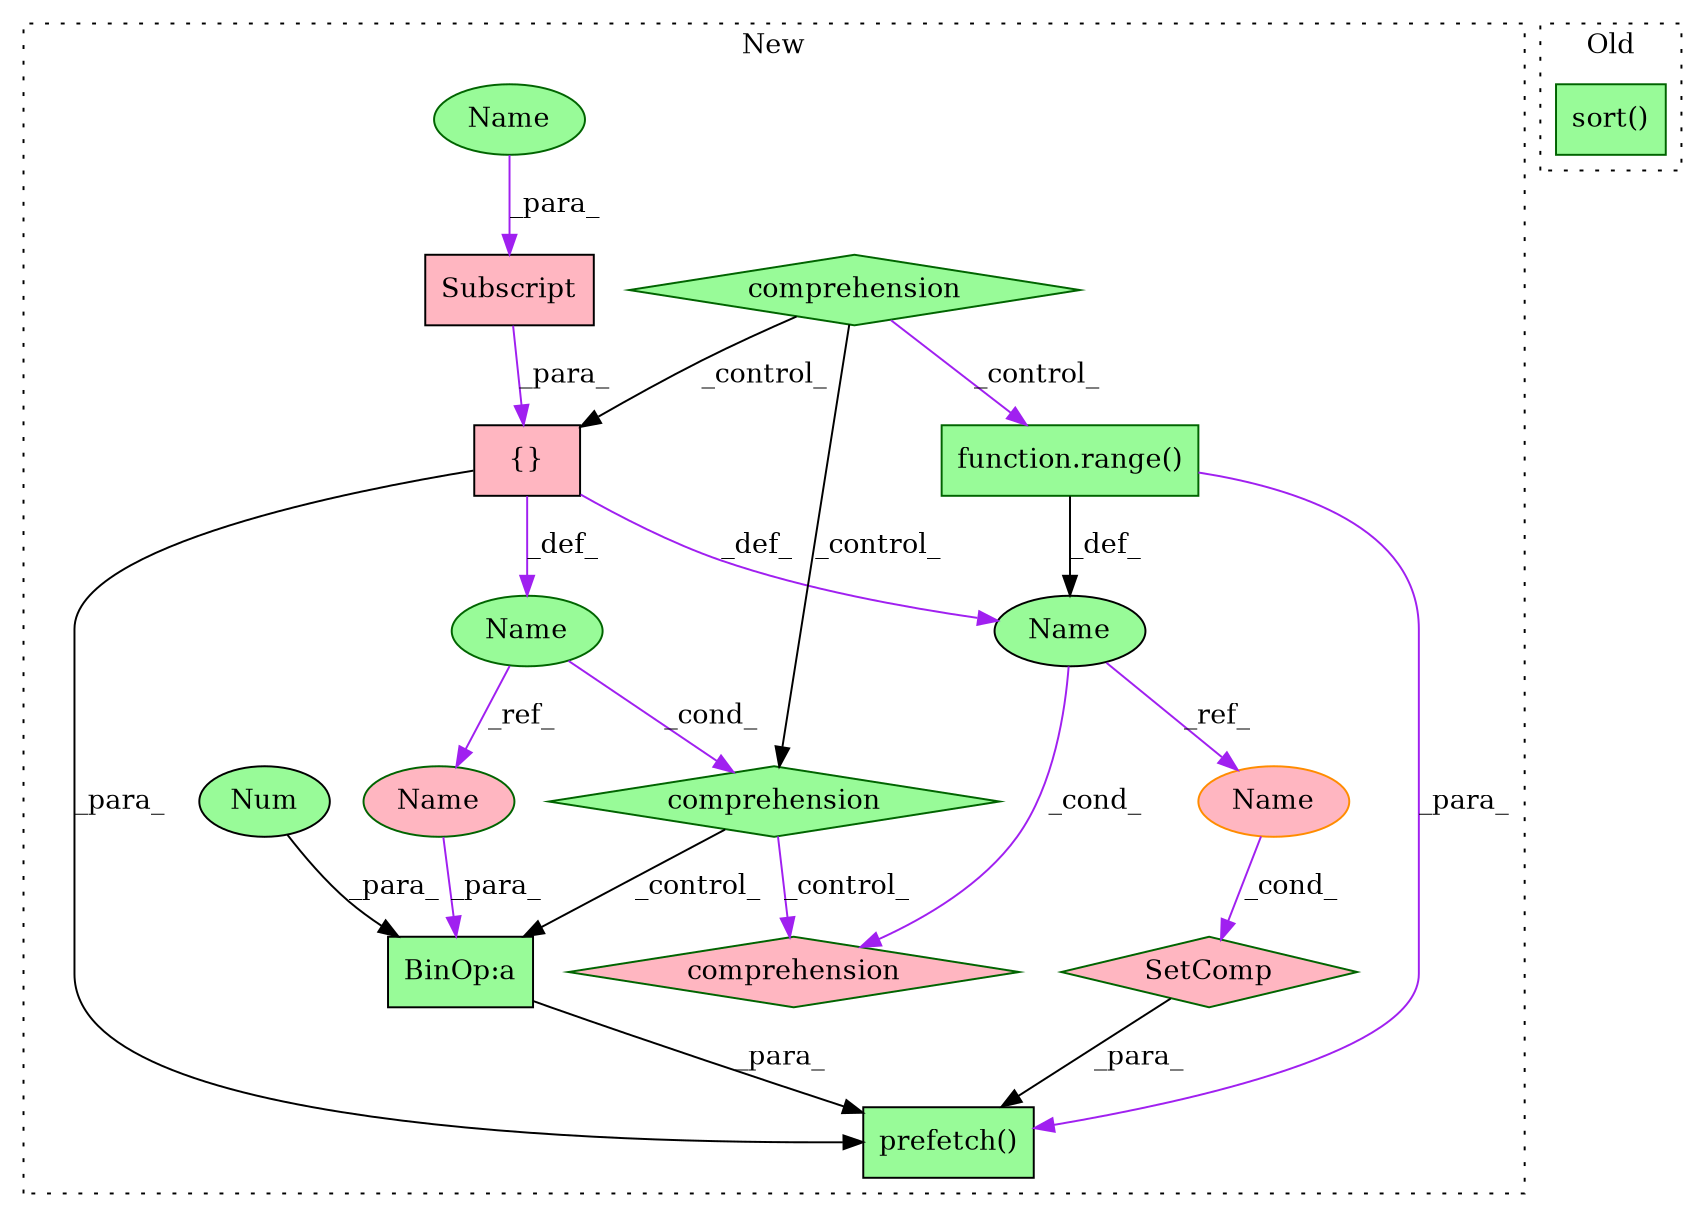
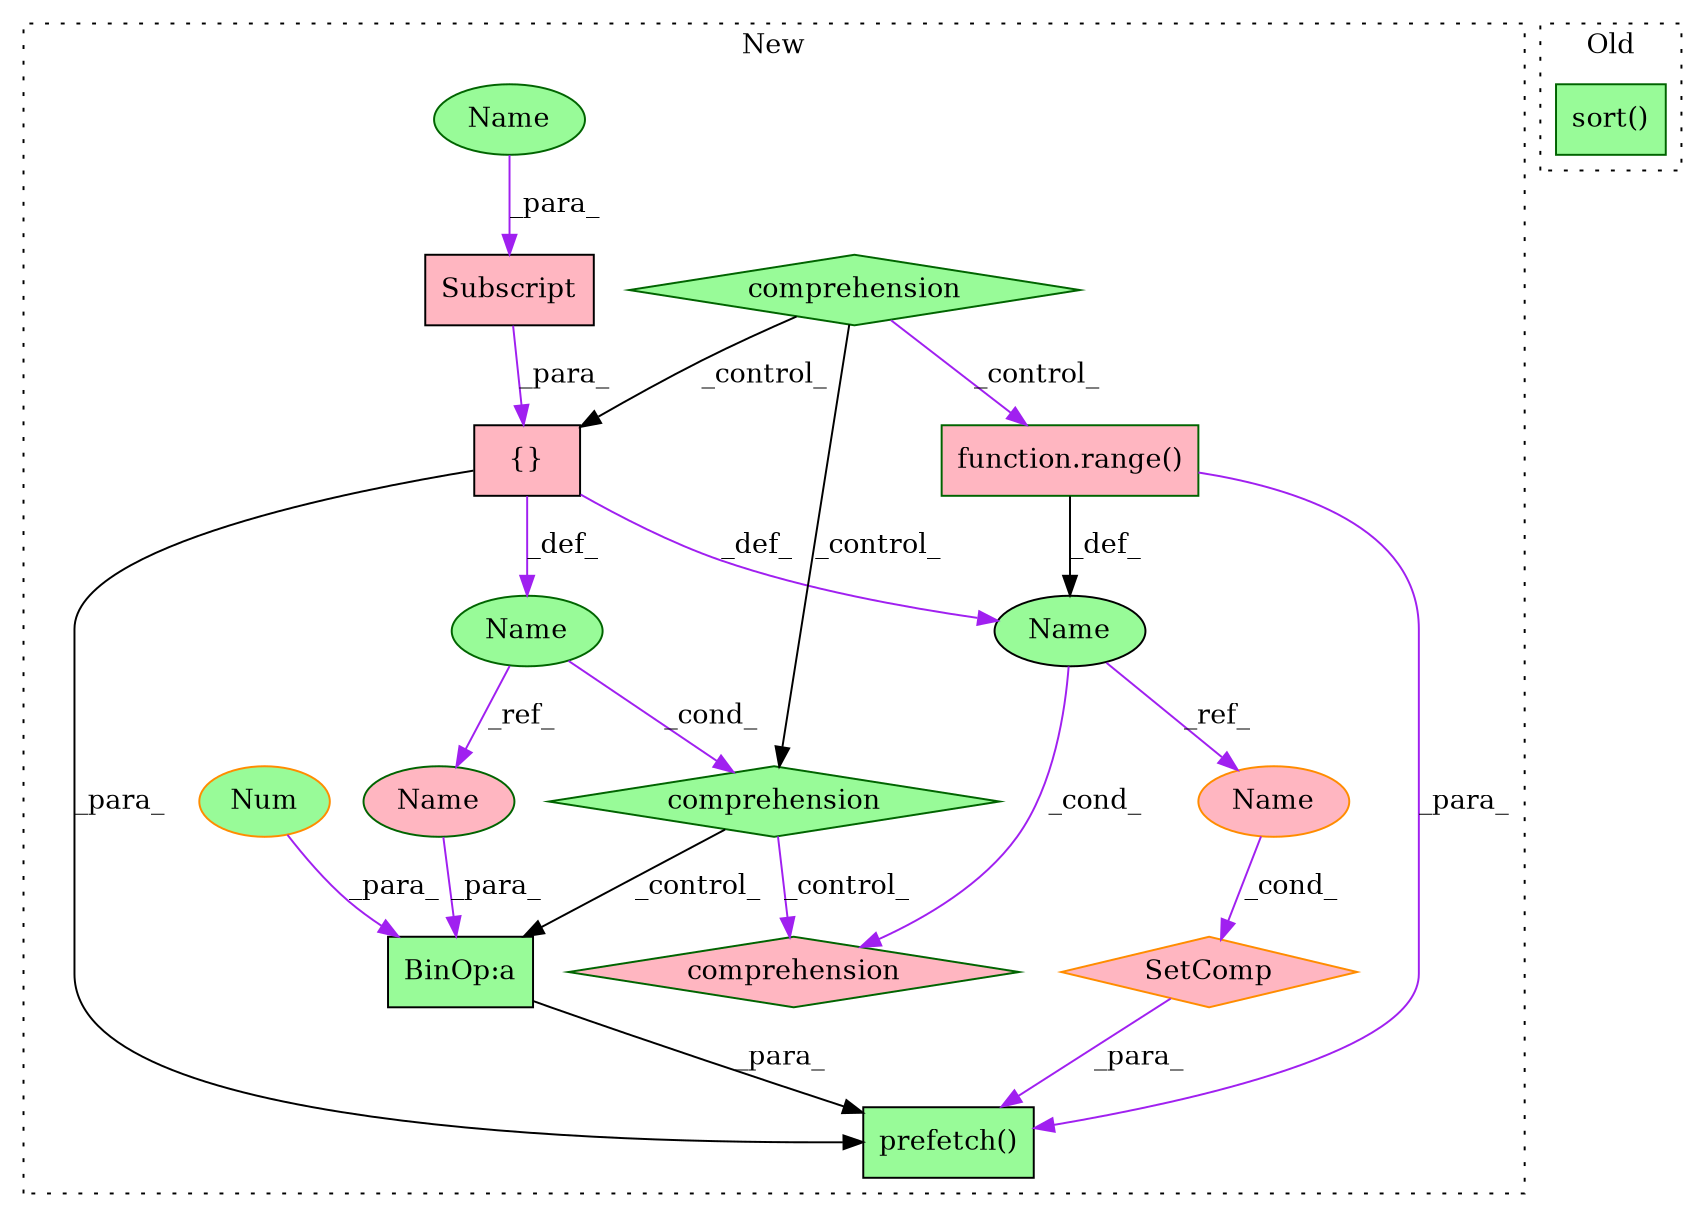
(1070, 461) -> (1070, 461)
(265, 802) -> (265, 802)
(331, 885) -> (331, 885)
(1209, 972) -> (1209, 972)
(1094, 1047) -> (1094, 1047)
